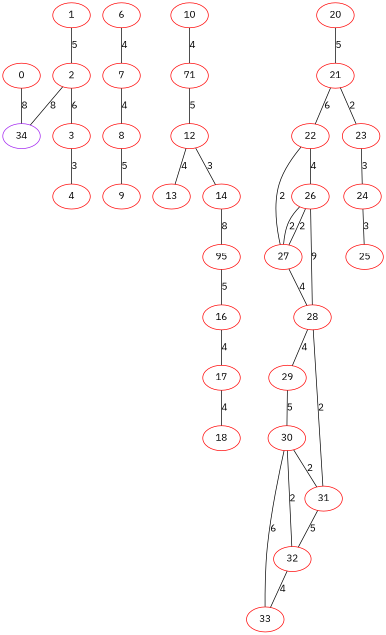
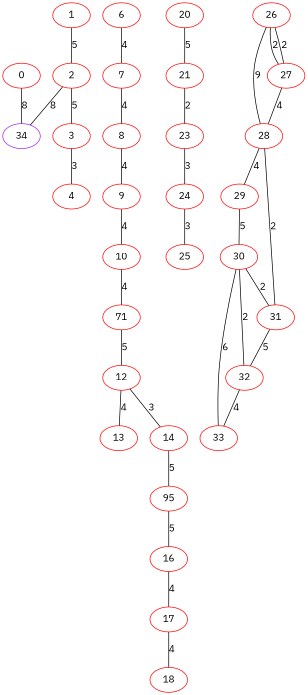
(75, 106) -> (75, 106)
(310, 136) -> none
(125, 166) -> (125, 166)
none -> (122, 227)
(225, 227) -> (172, 468)
